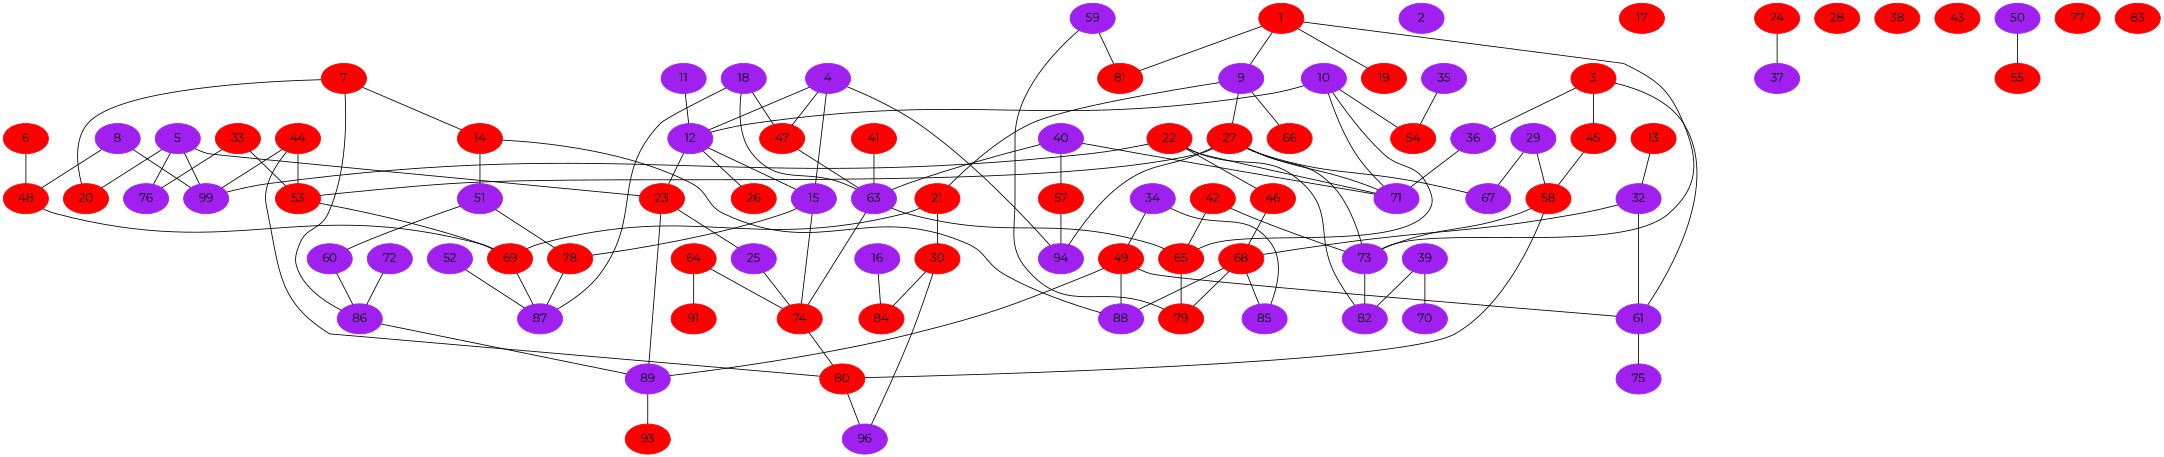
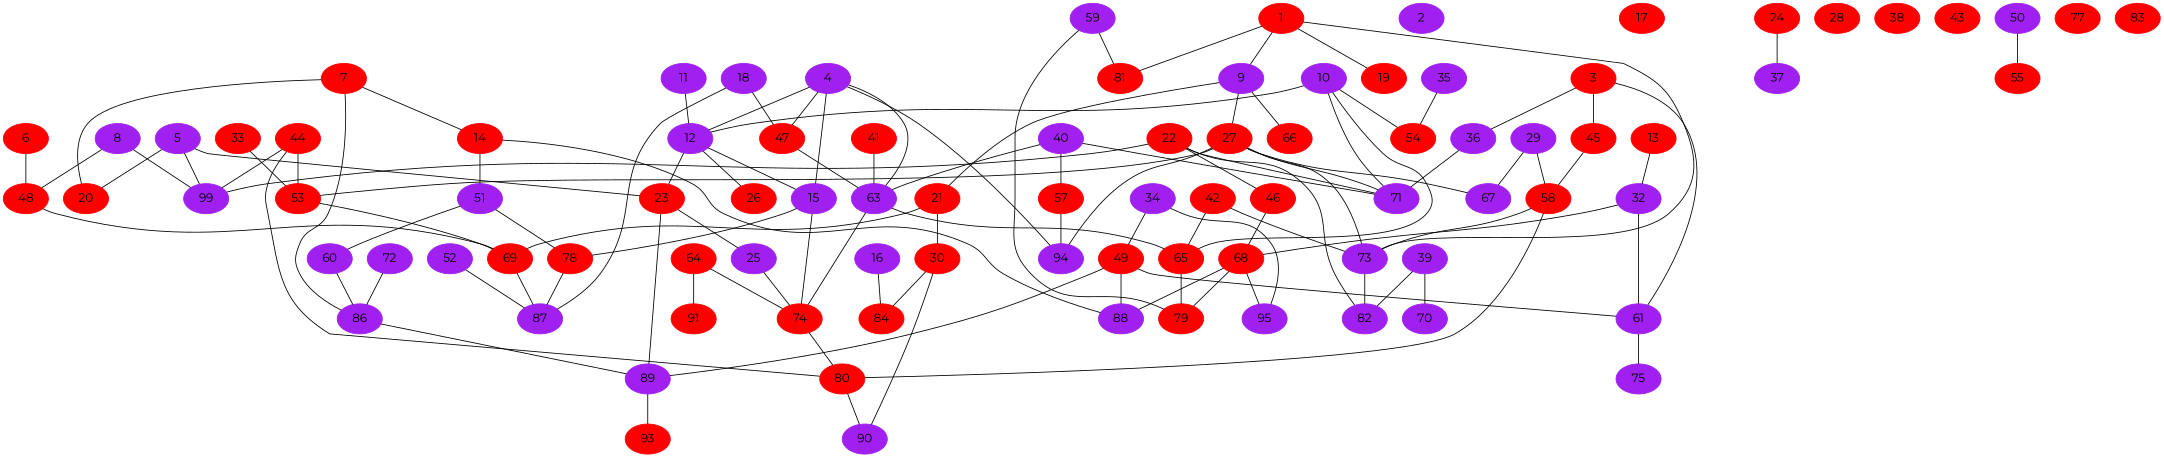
(761, 162) -> (904, 123)
(146, 199) -> none
(1265, 319) -> (1265, 319)
(865, 439) -> (865, 439)
